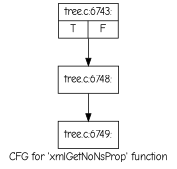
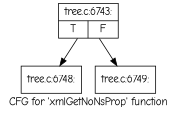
(88, 104) -> (106, 49)
